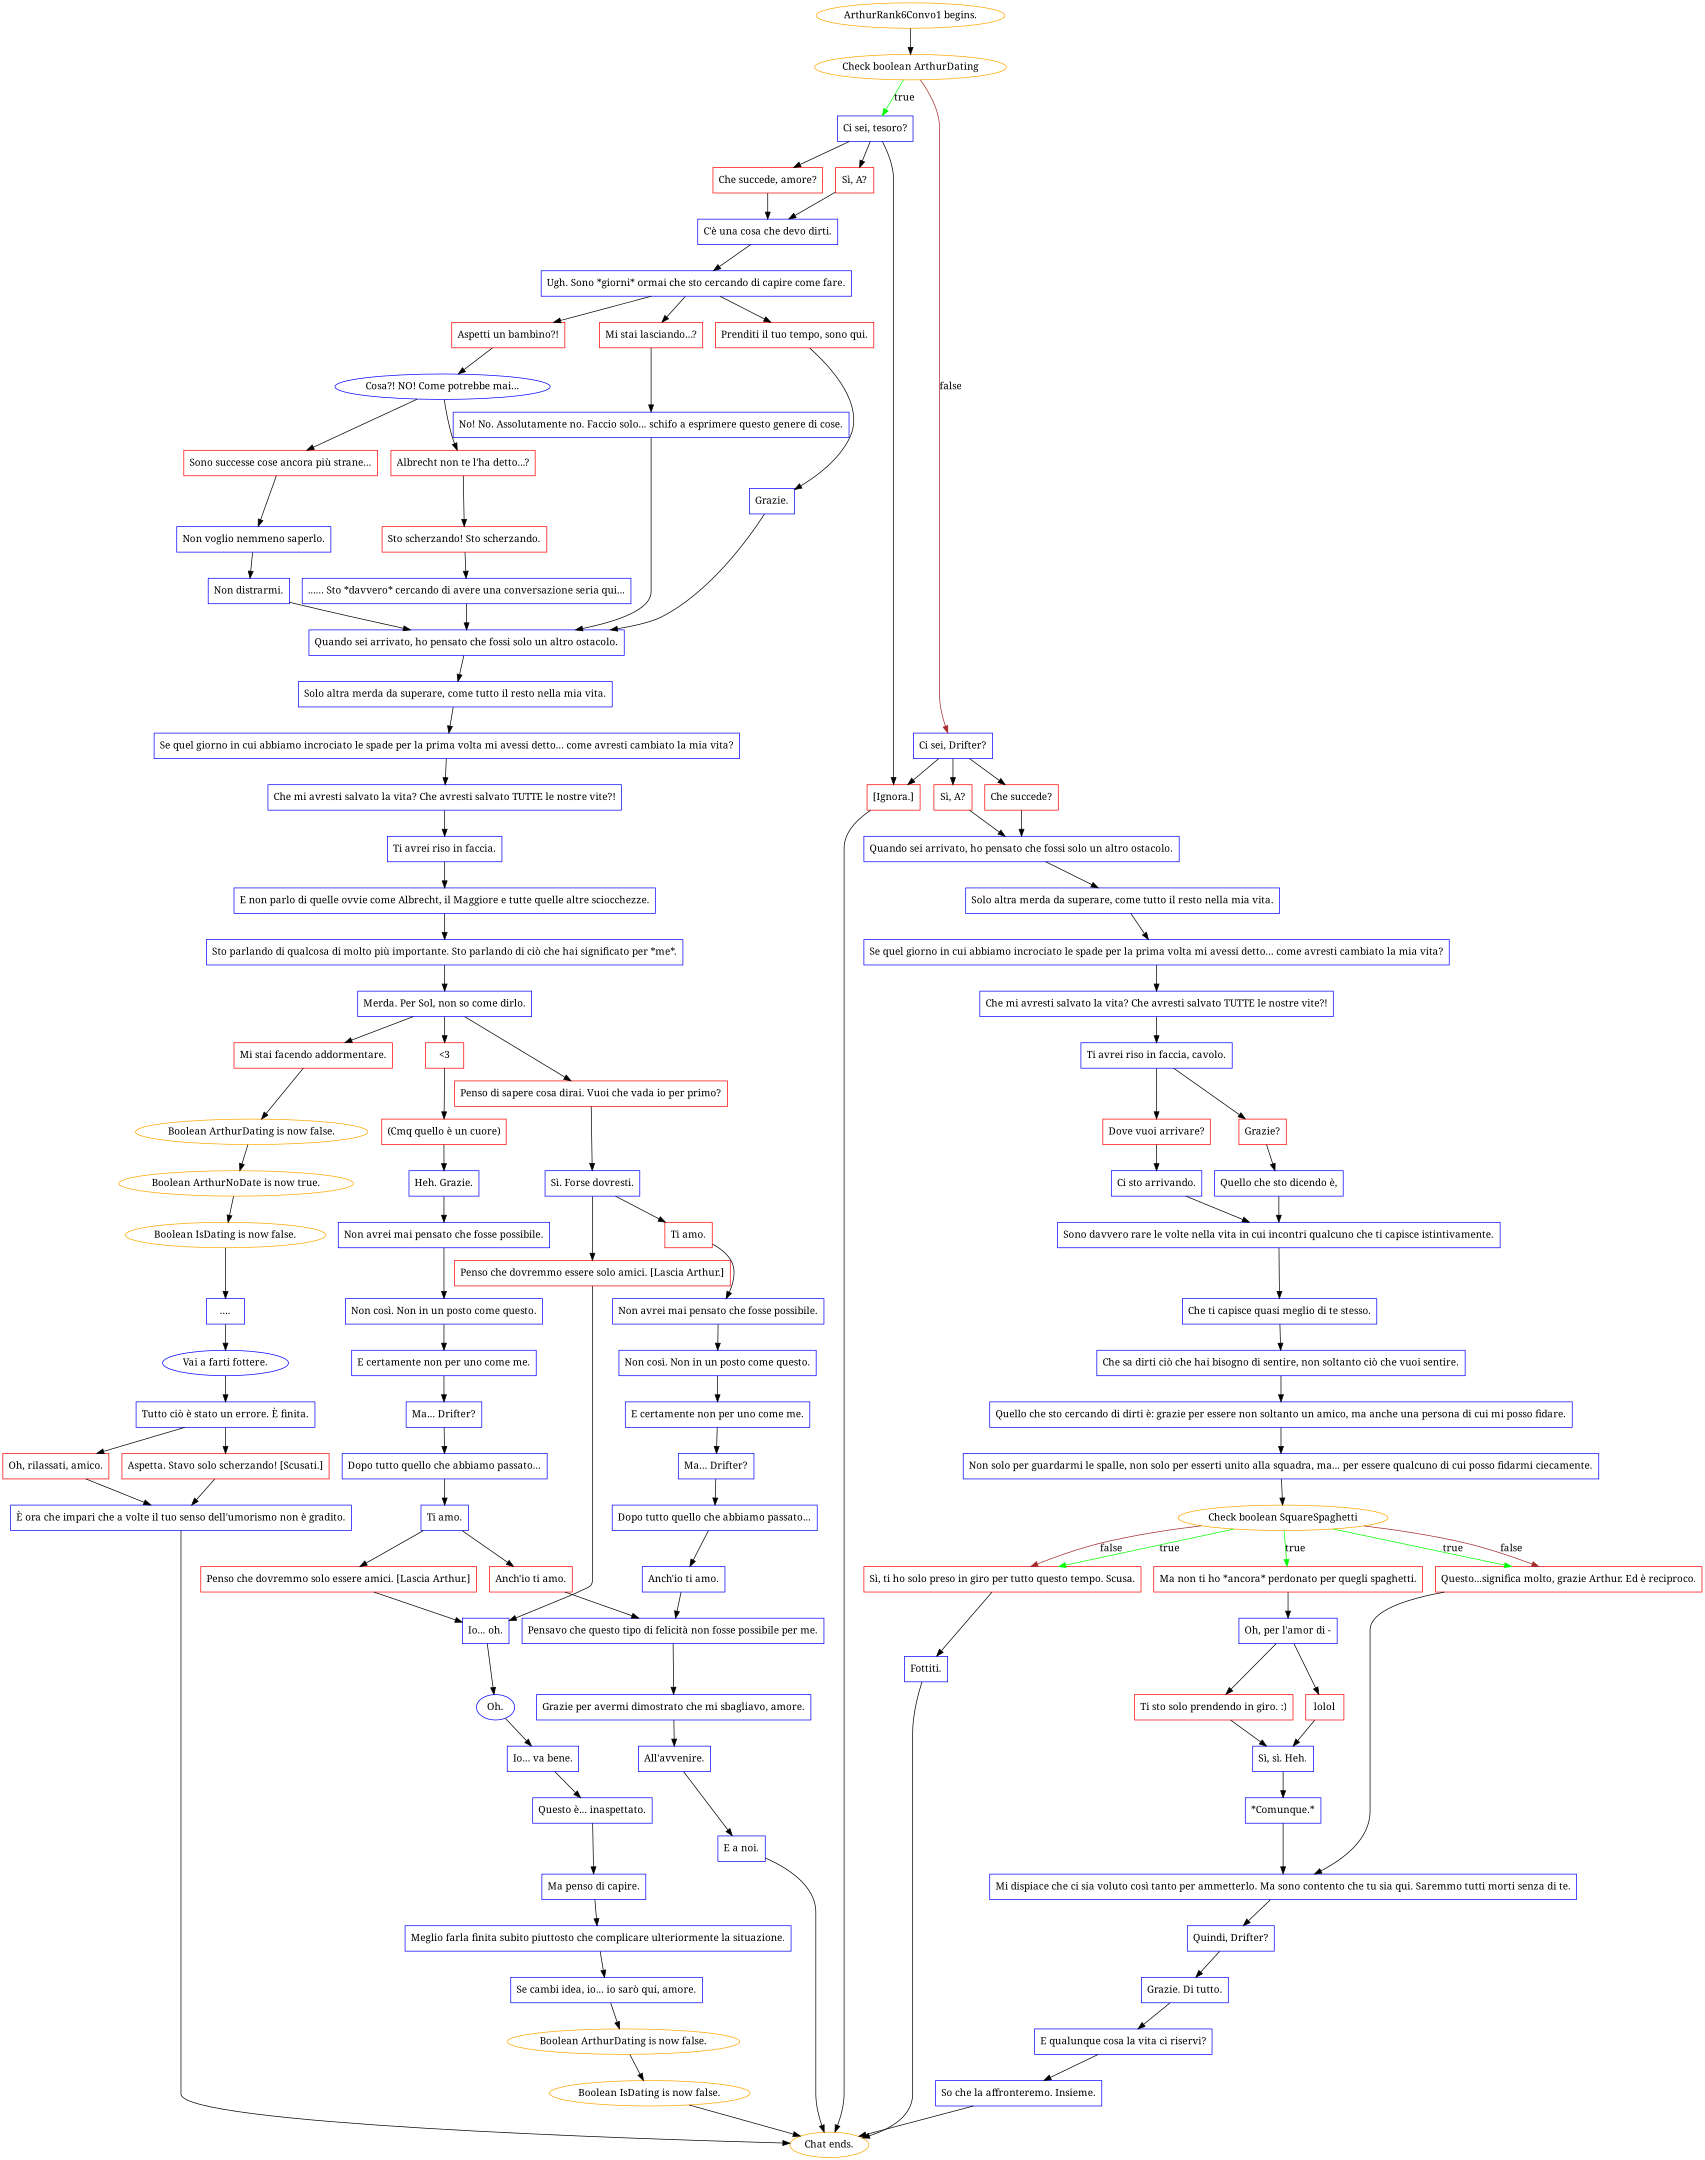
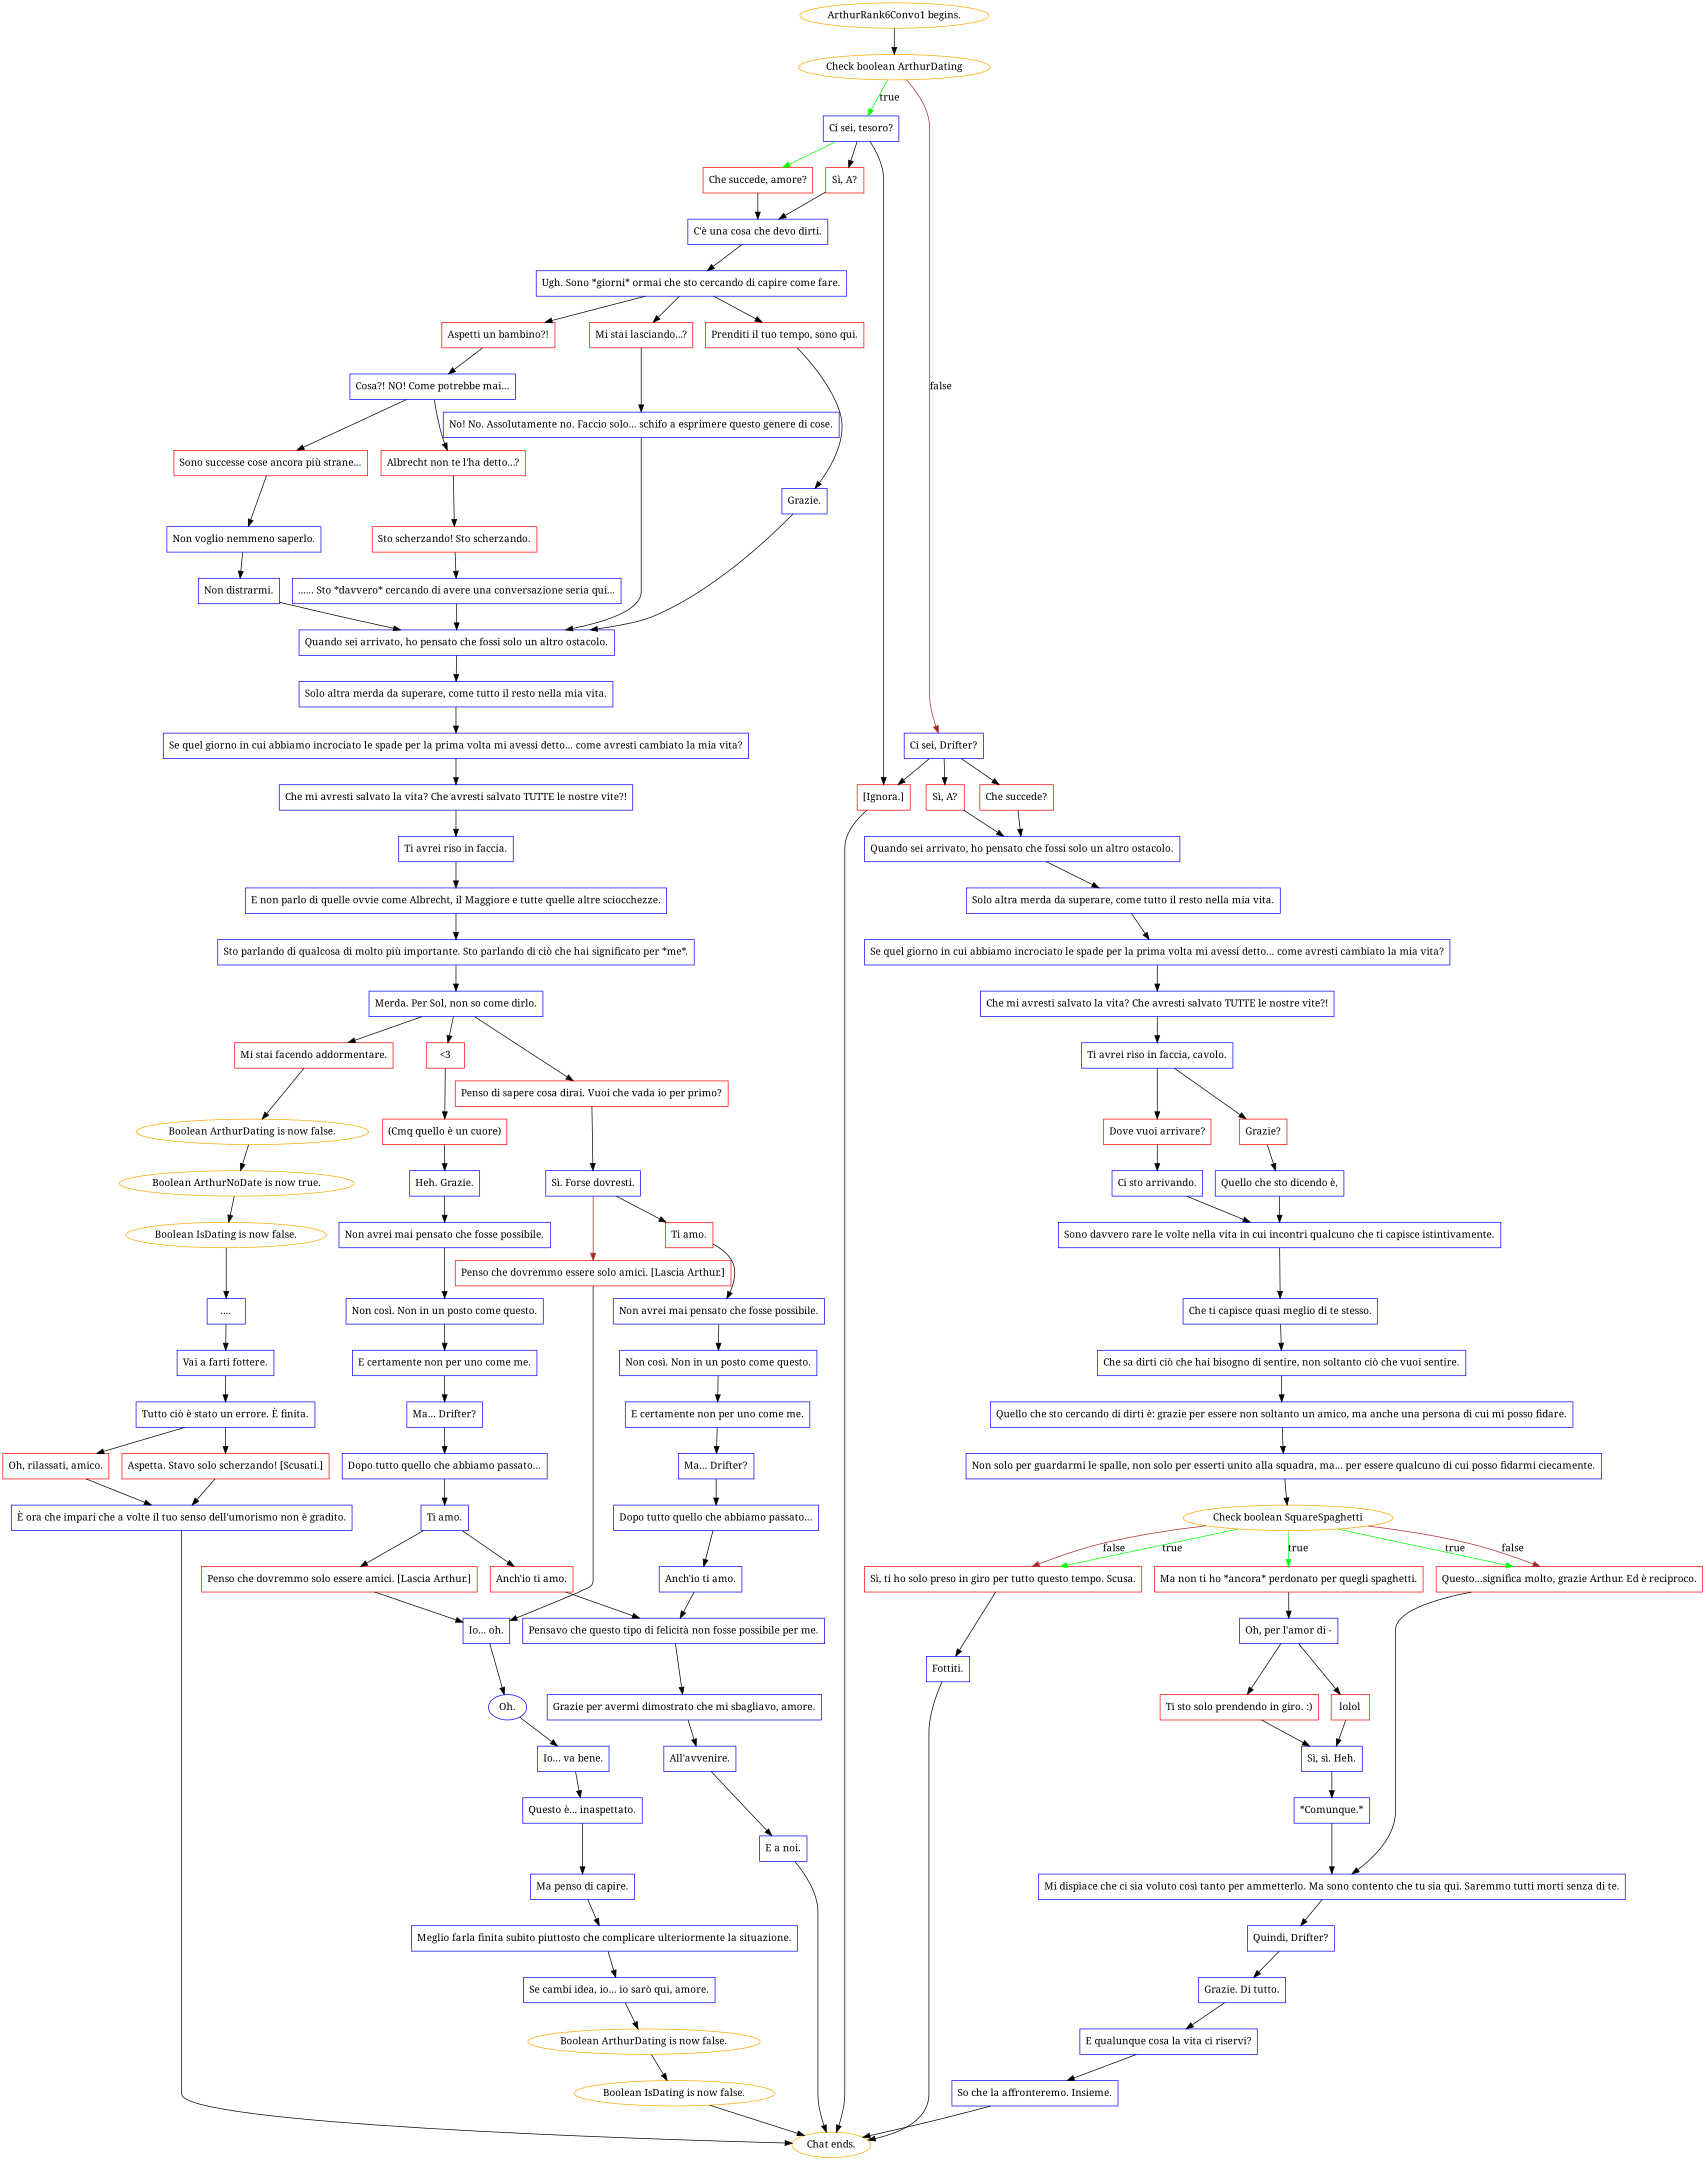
(825, 153) -> (813, 153)
(443, 387) -> (433, 387)
(592, 1225) -> (593, 1225)
(226, 1363) -> (226, 1363)
